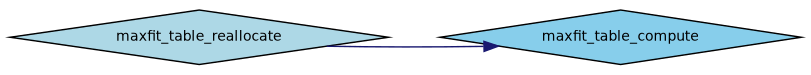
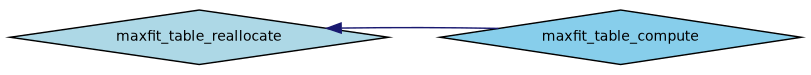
(405, 47) -> (420, 28)
